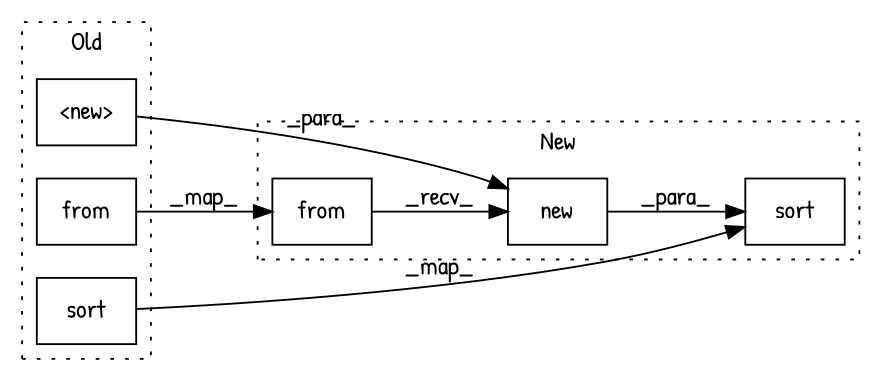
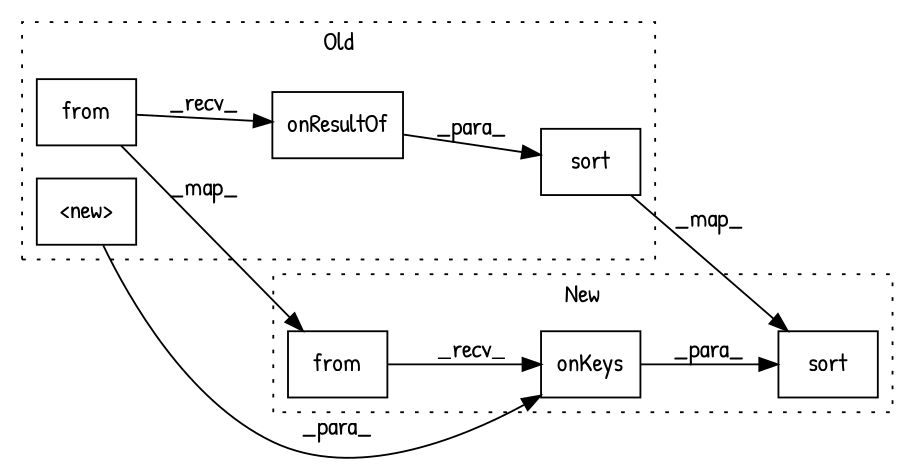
none -> (338, 125)
(558, 212) -> (591, 364)
